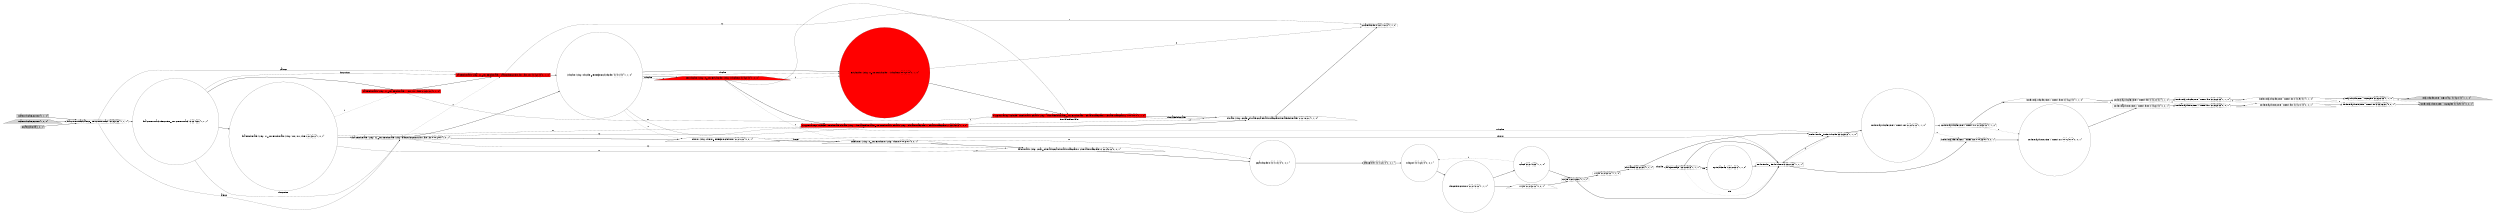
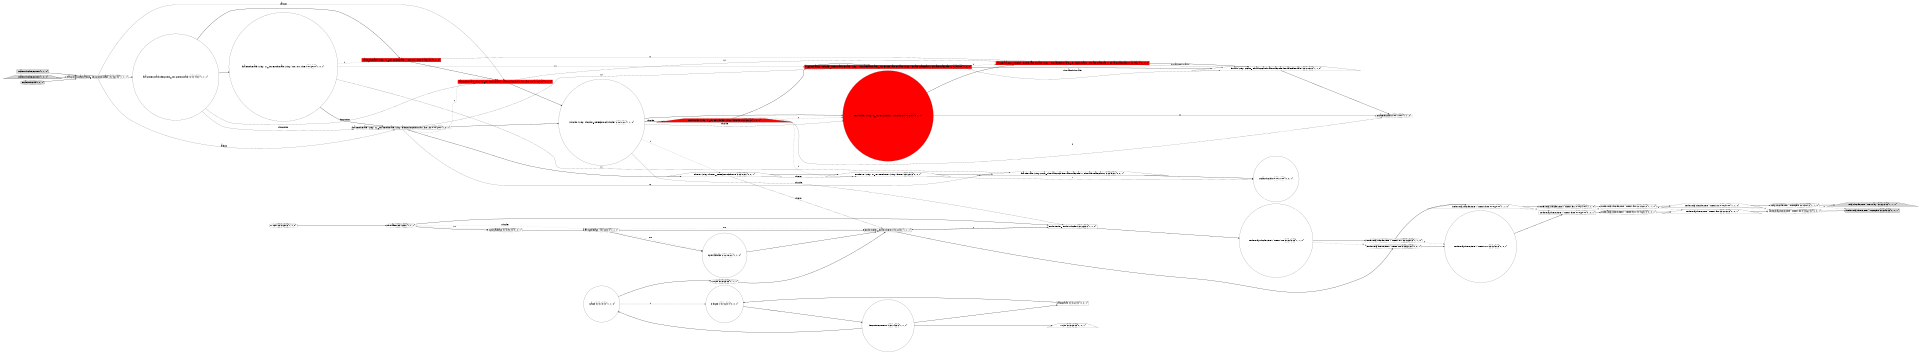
(1329, 163) -> (985, 314)
(1590, 177) -> none
(1557, 184) -> none
none -> (505, 230)
